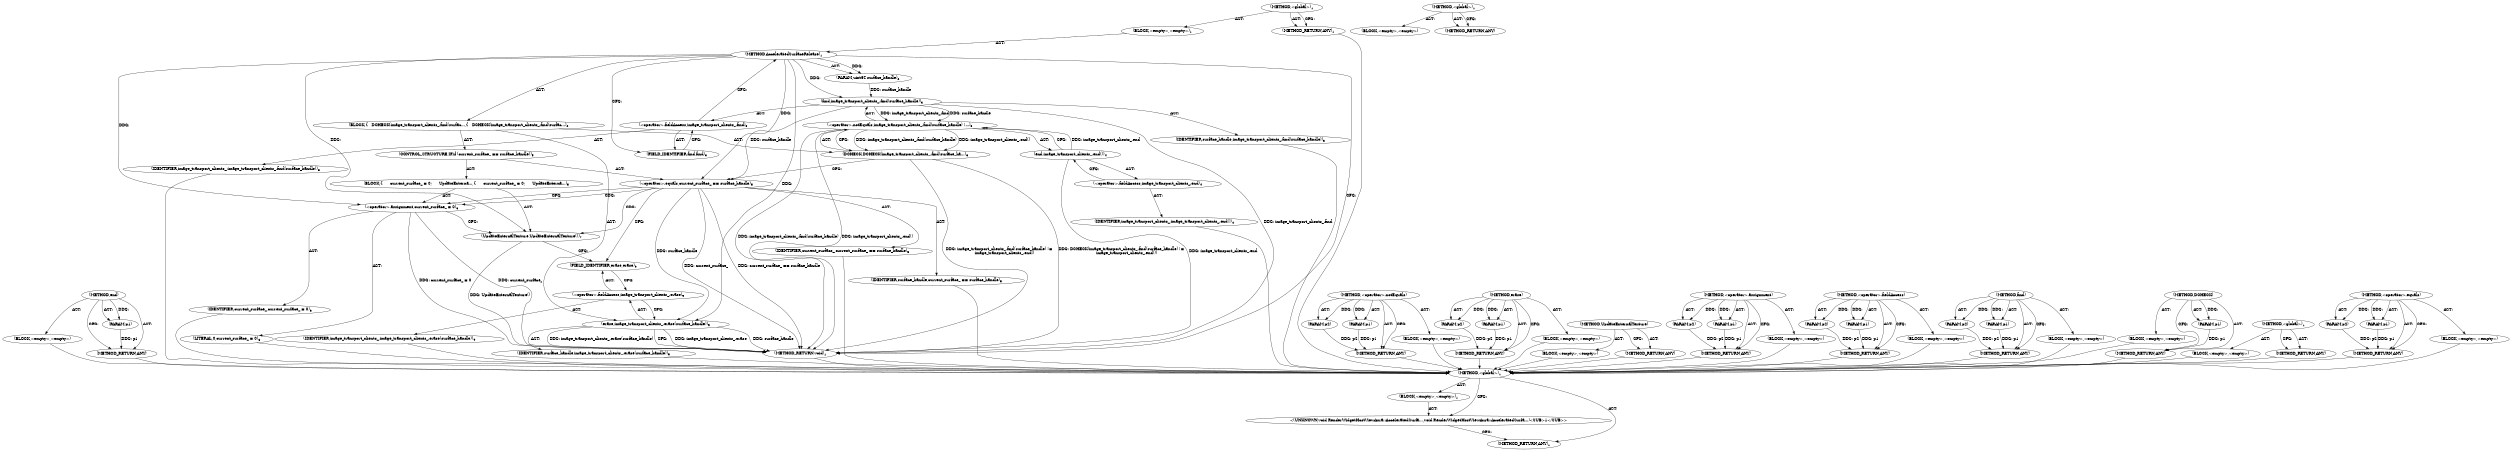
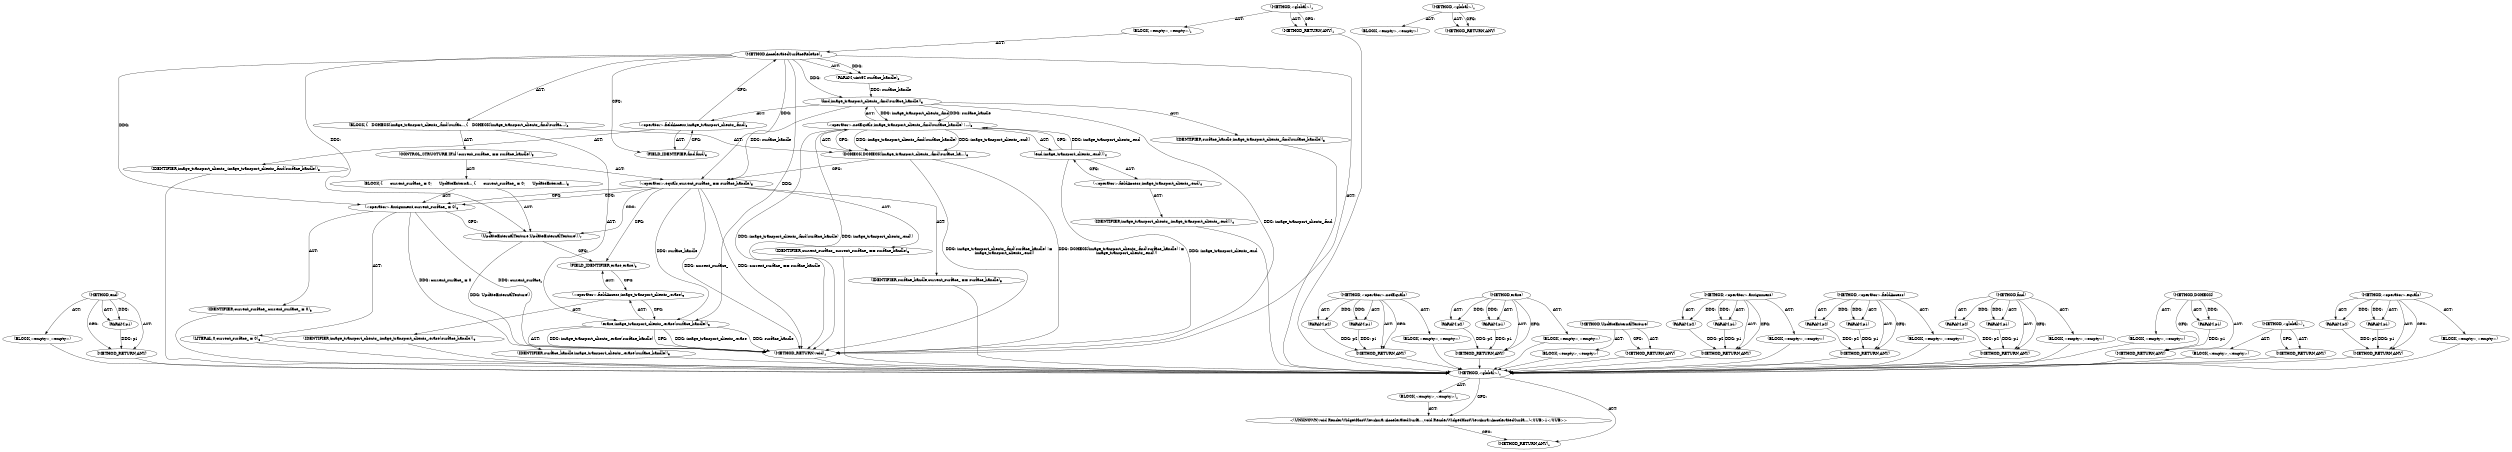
(1352, 196) -> (1352, 196)
